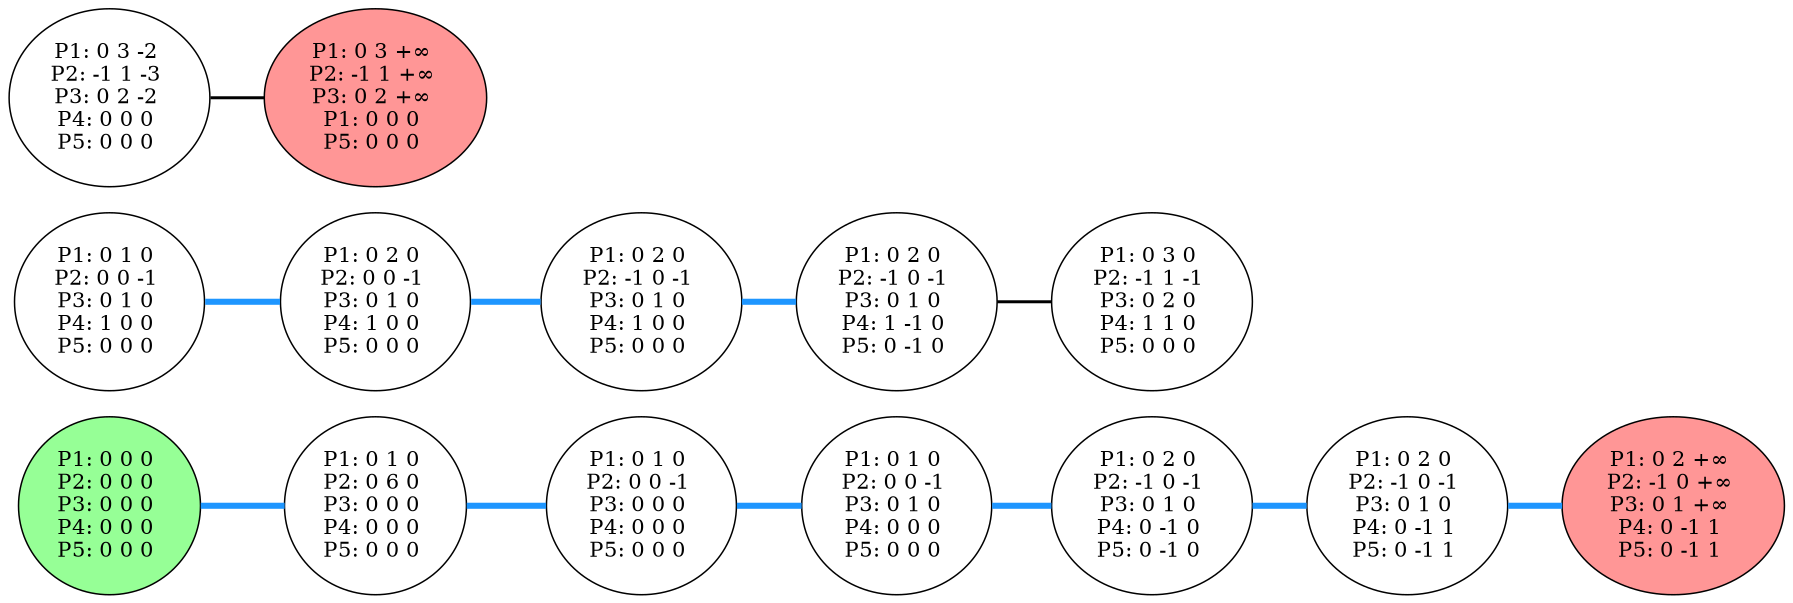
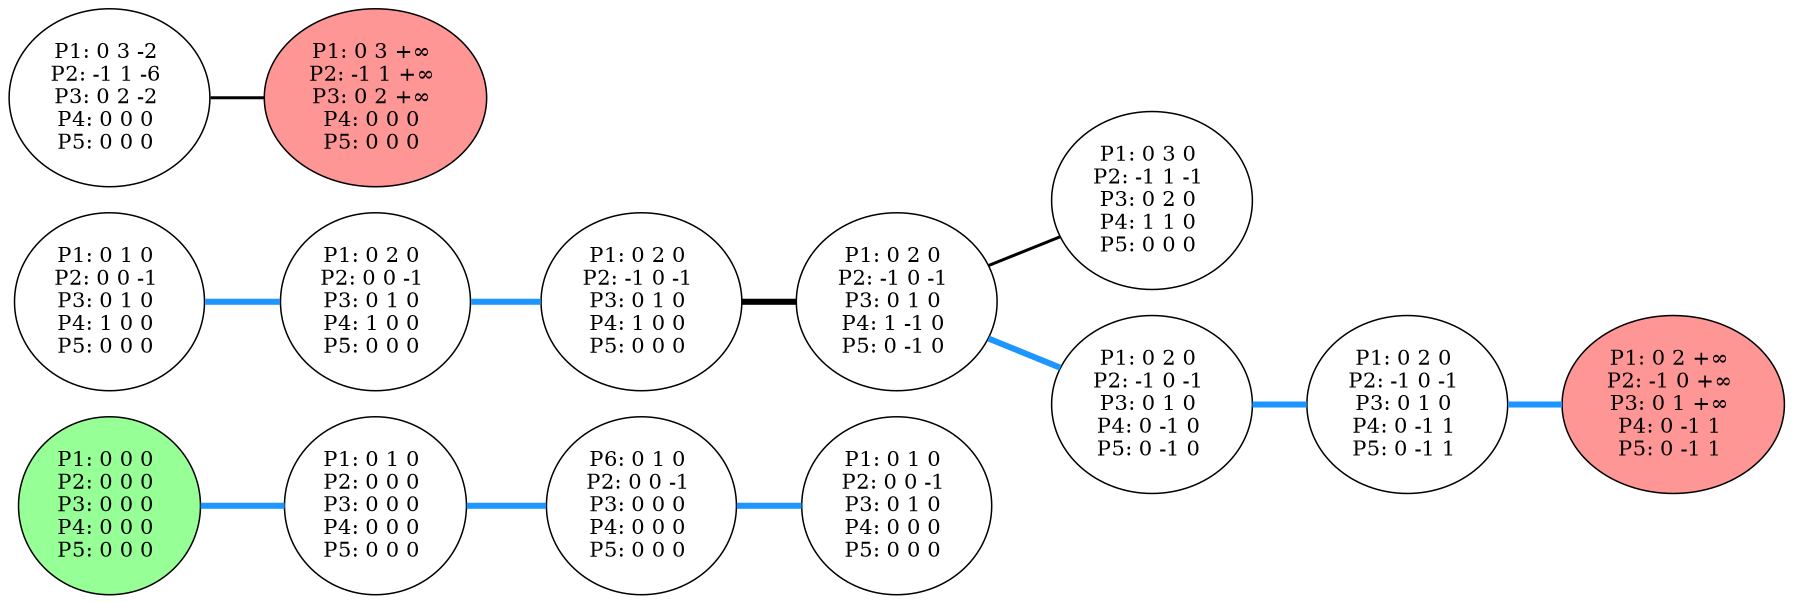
(110, 98) -> (110, 98)
(375, 98) -> (375, 98)
(769, 302) -> (769, 302)
(375, 506) -> (375, 506)
(641, 506) -> (641, 506)
(1022, 506) -> (1024, 353)
